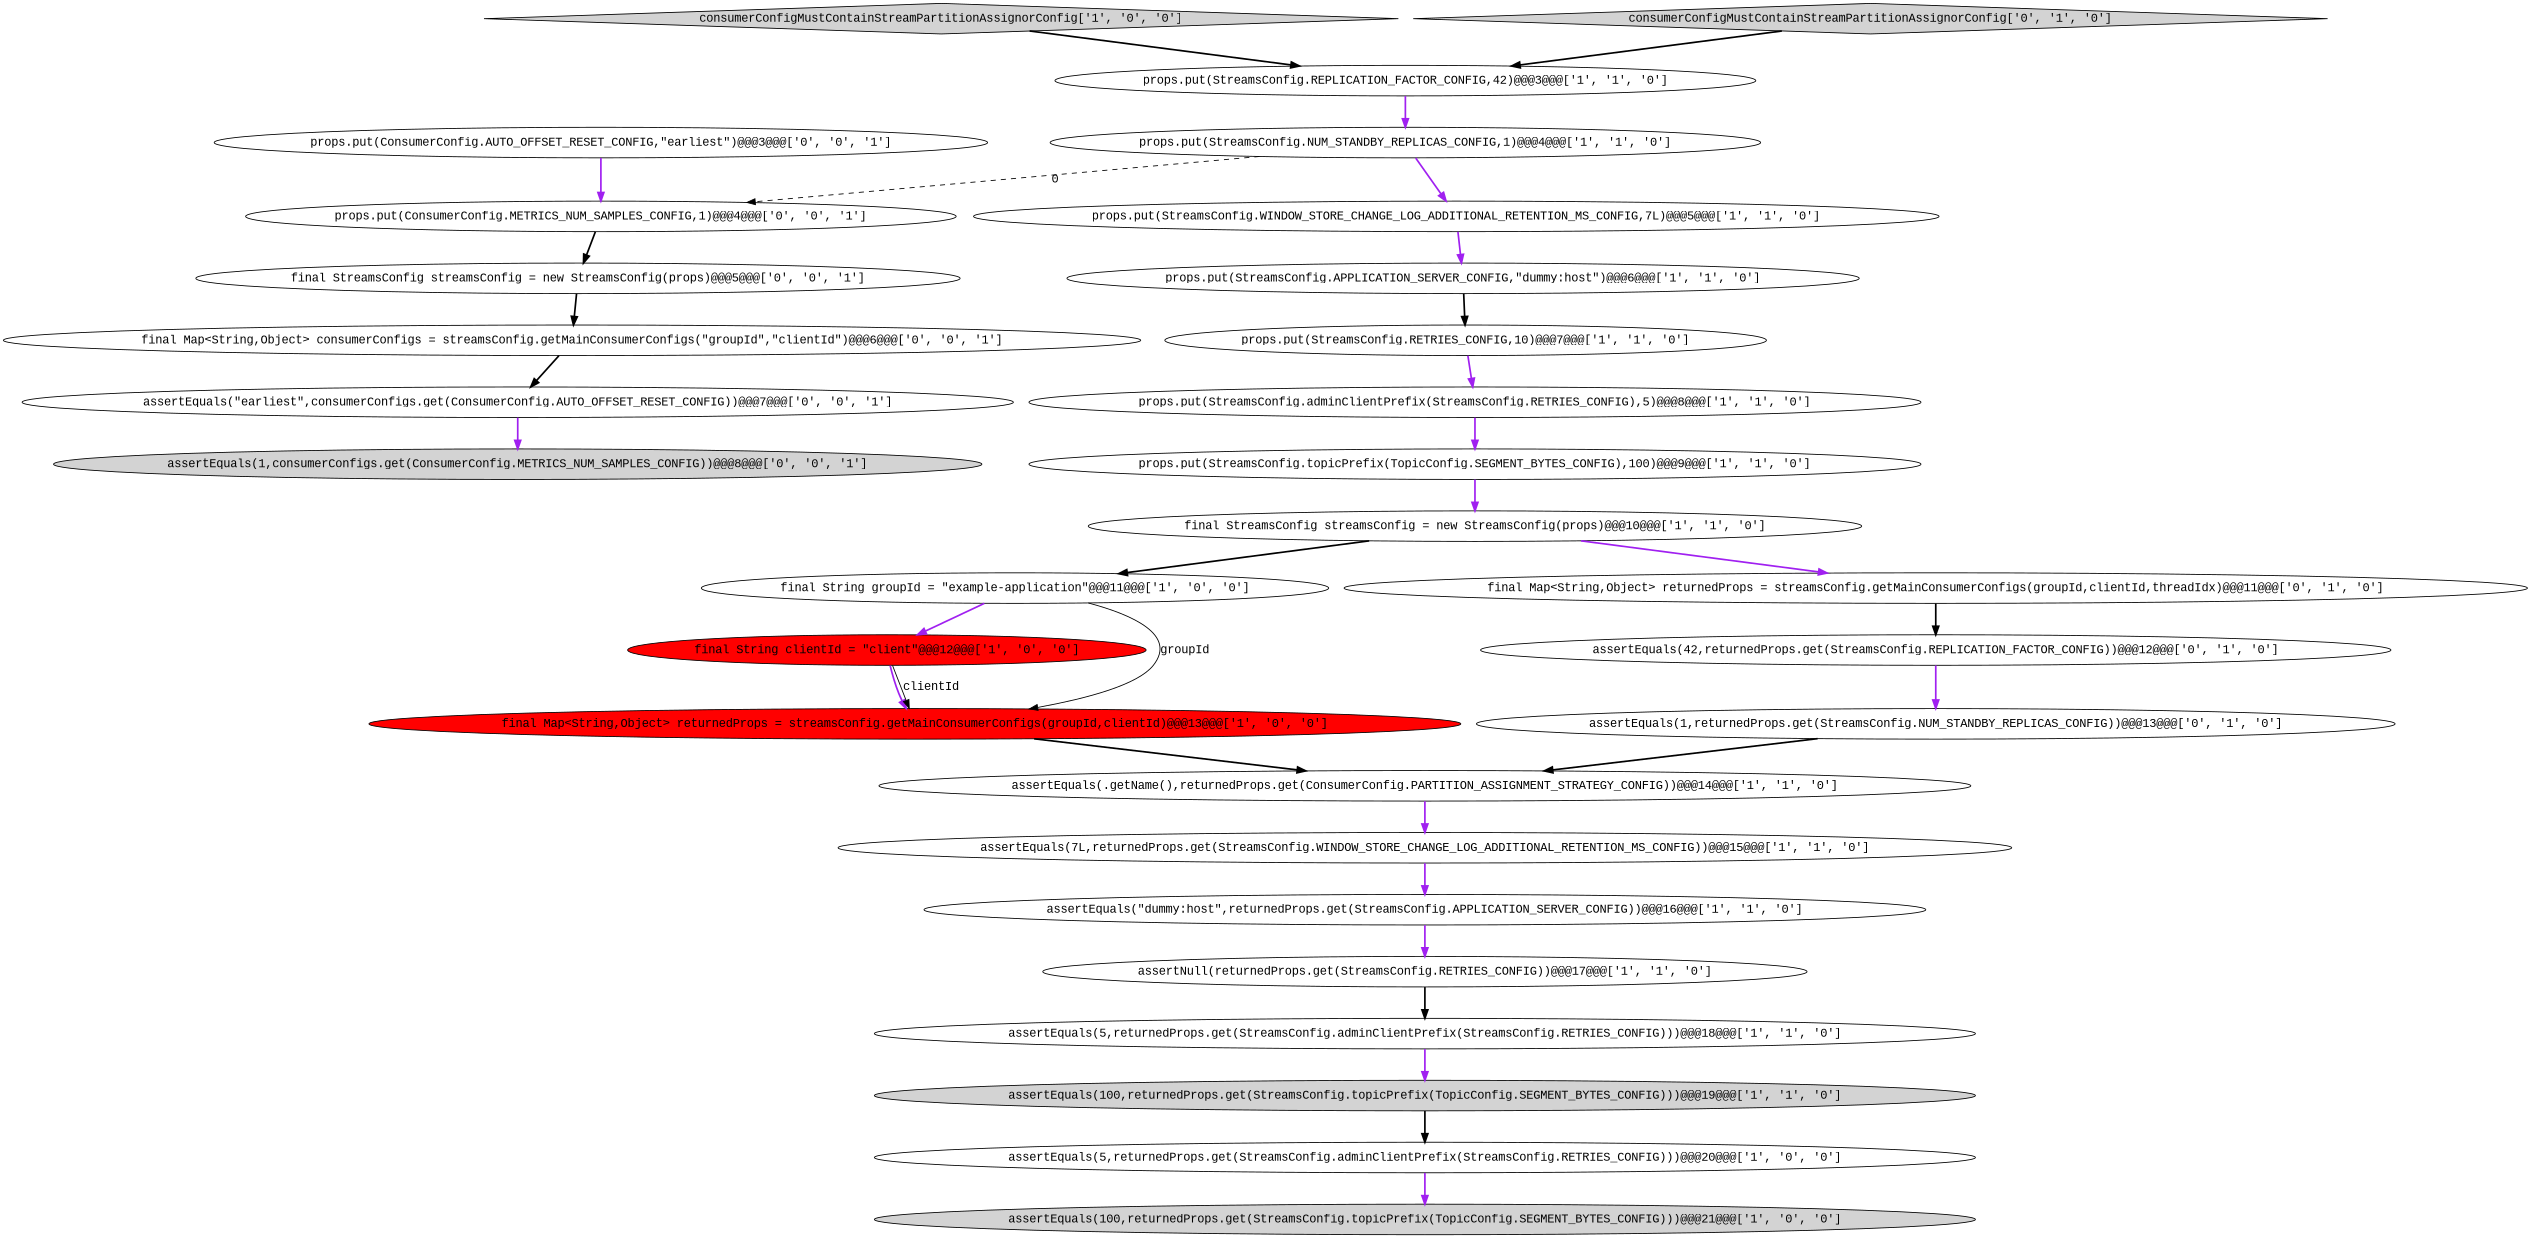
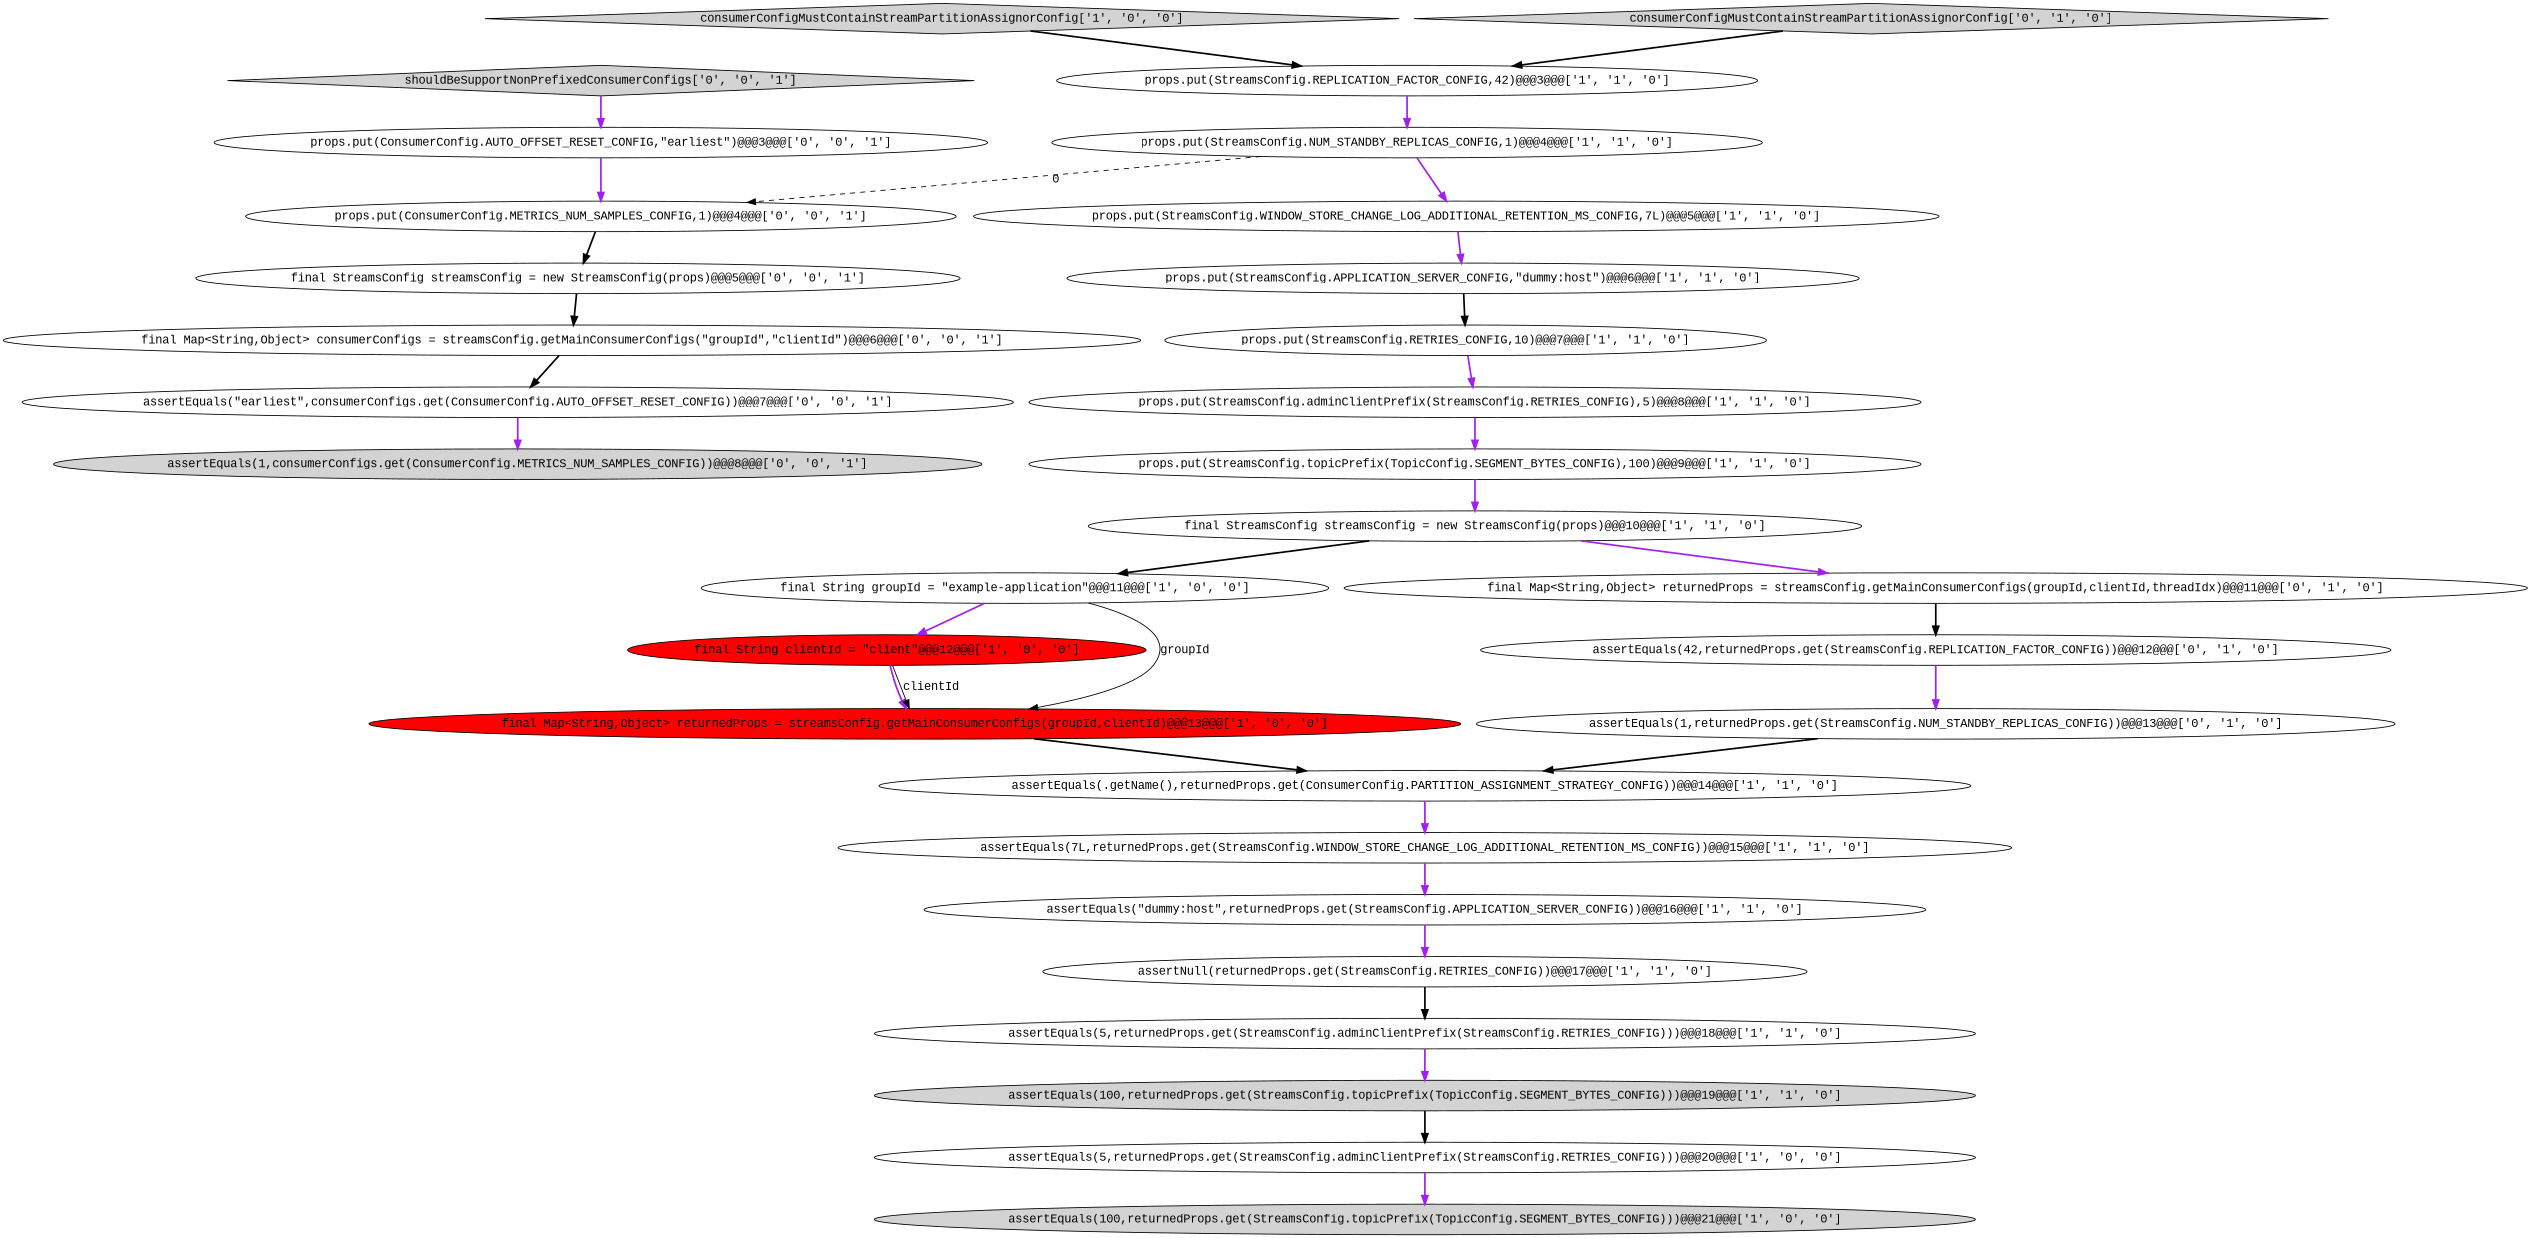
none -> (601, 81)
